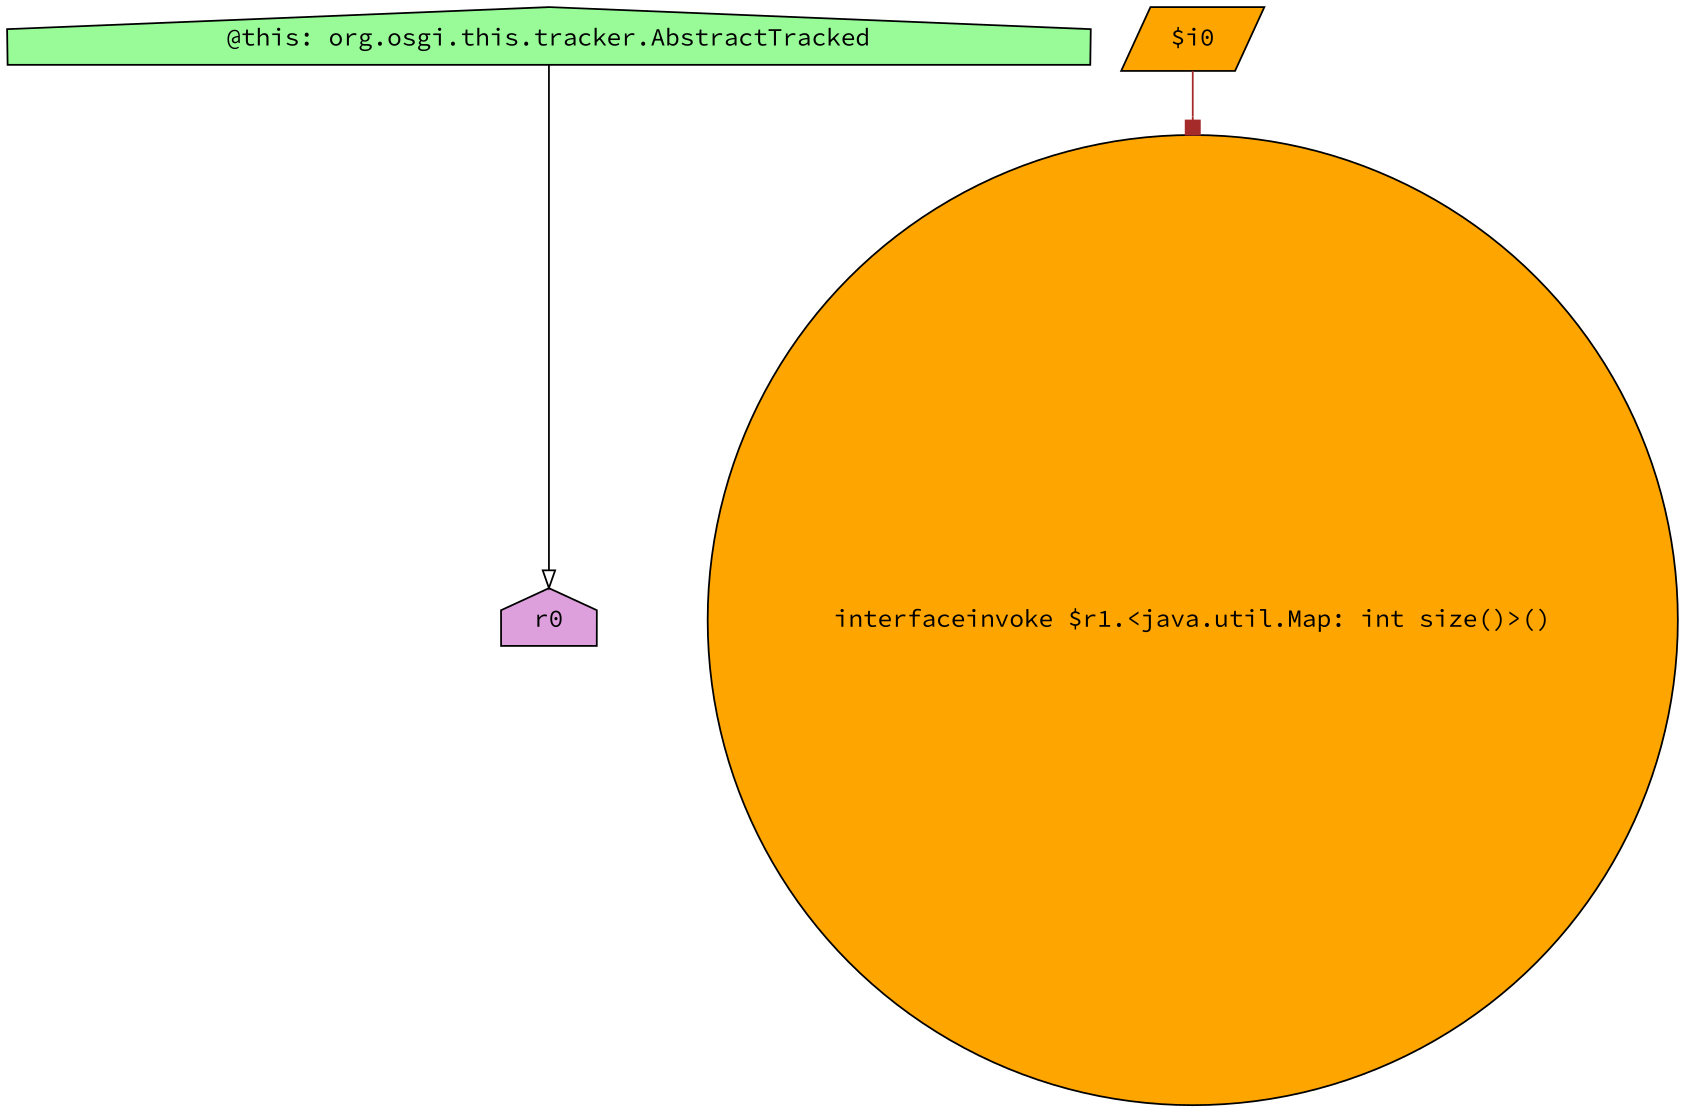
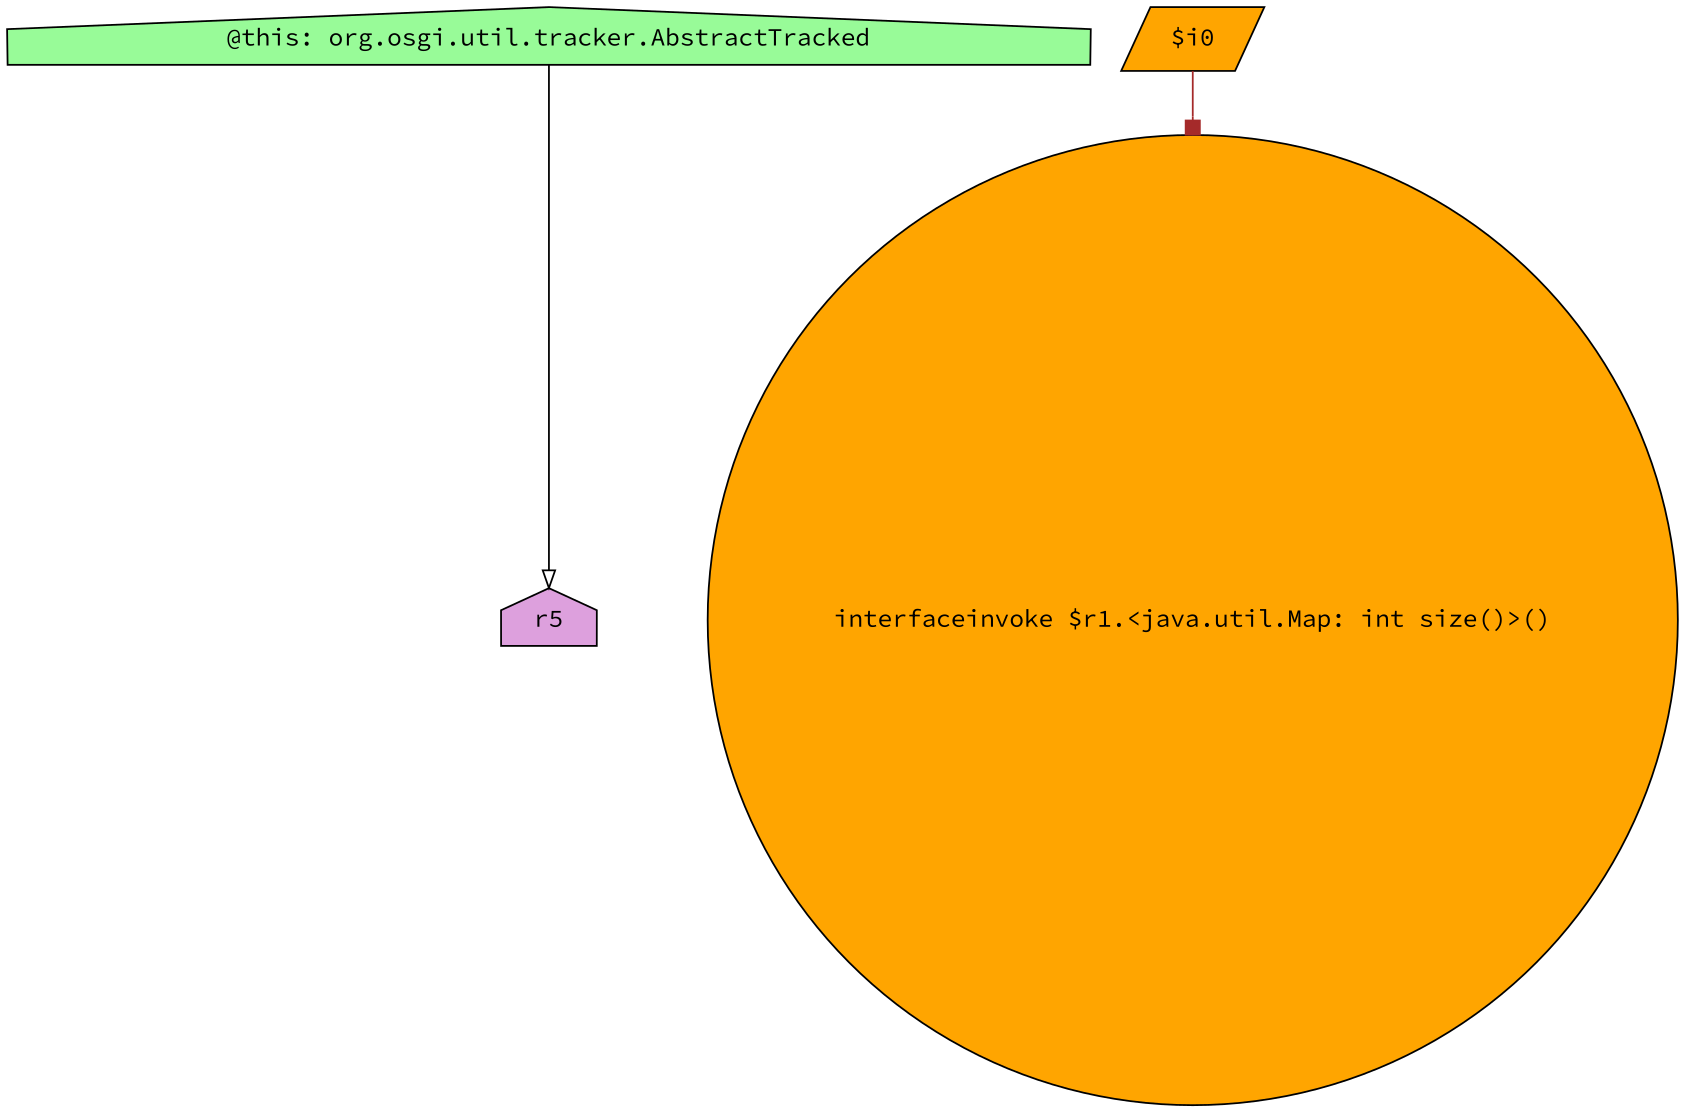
(549, 39) -> (549, 39)
(549, 620) -> (549, 620)
